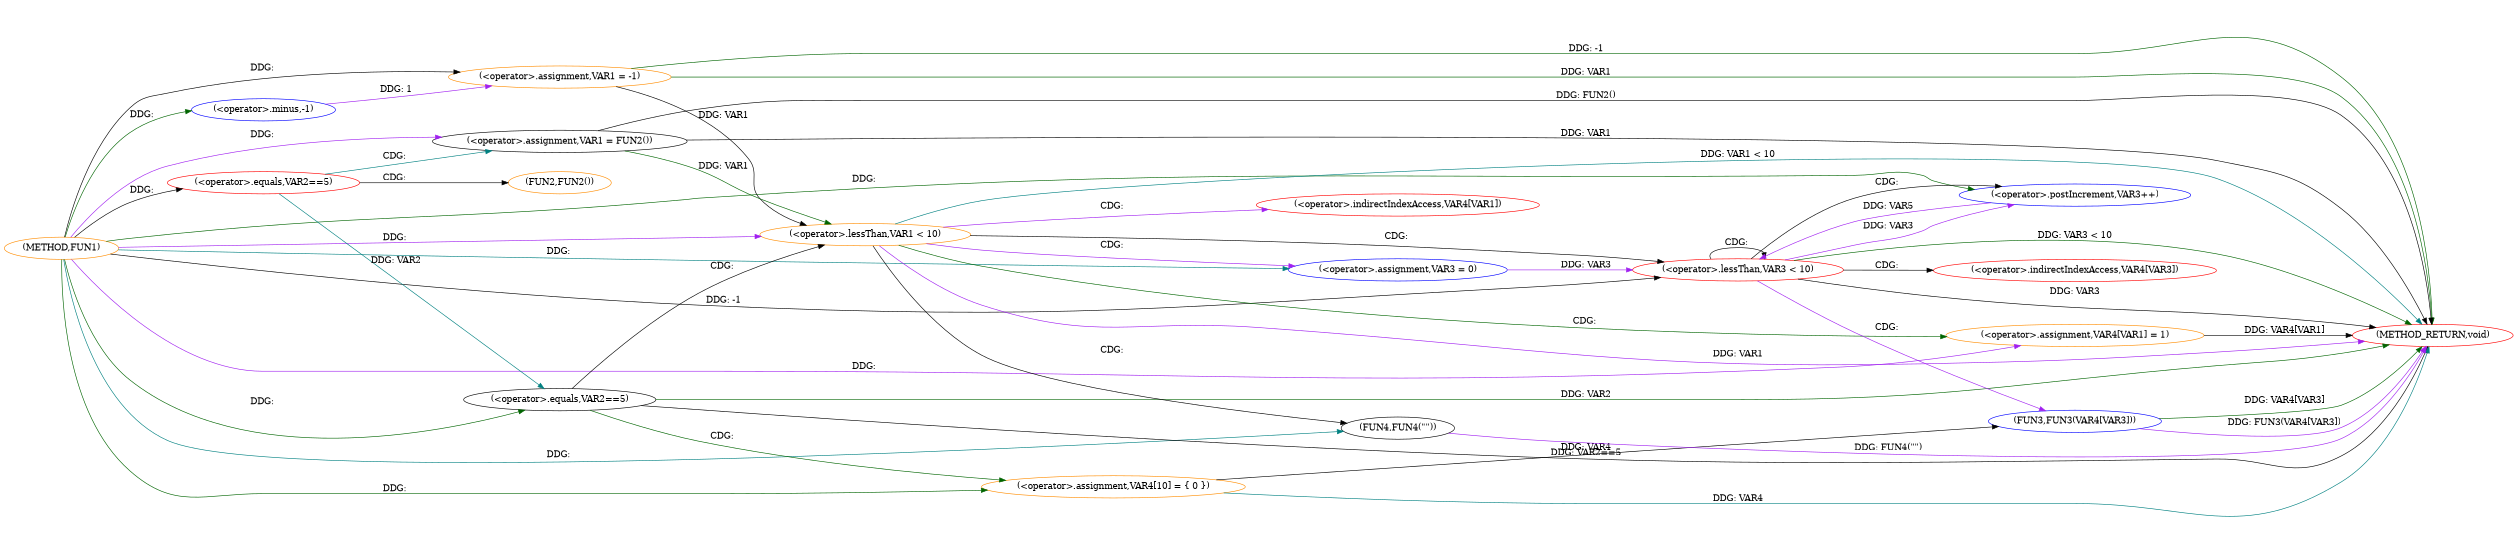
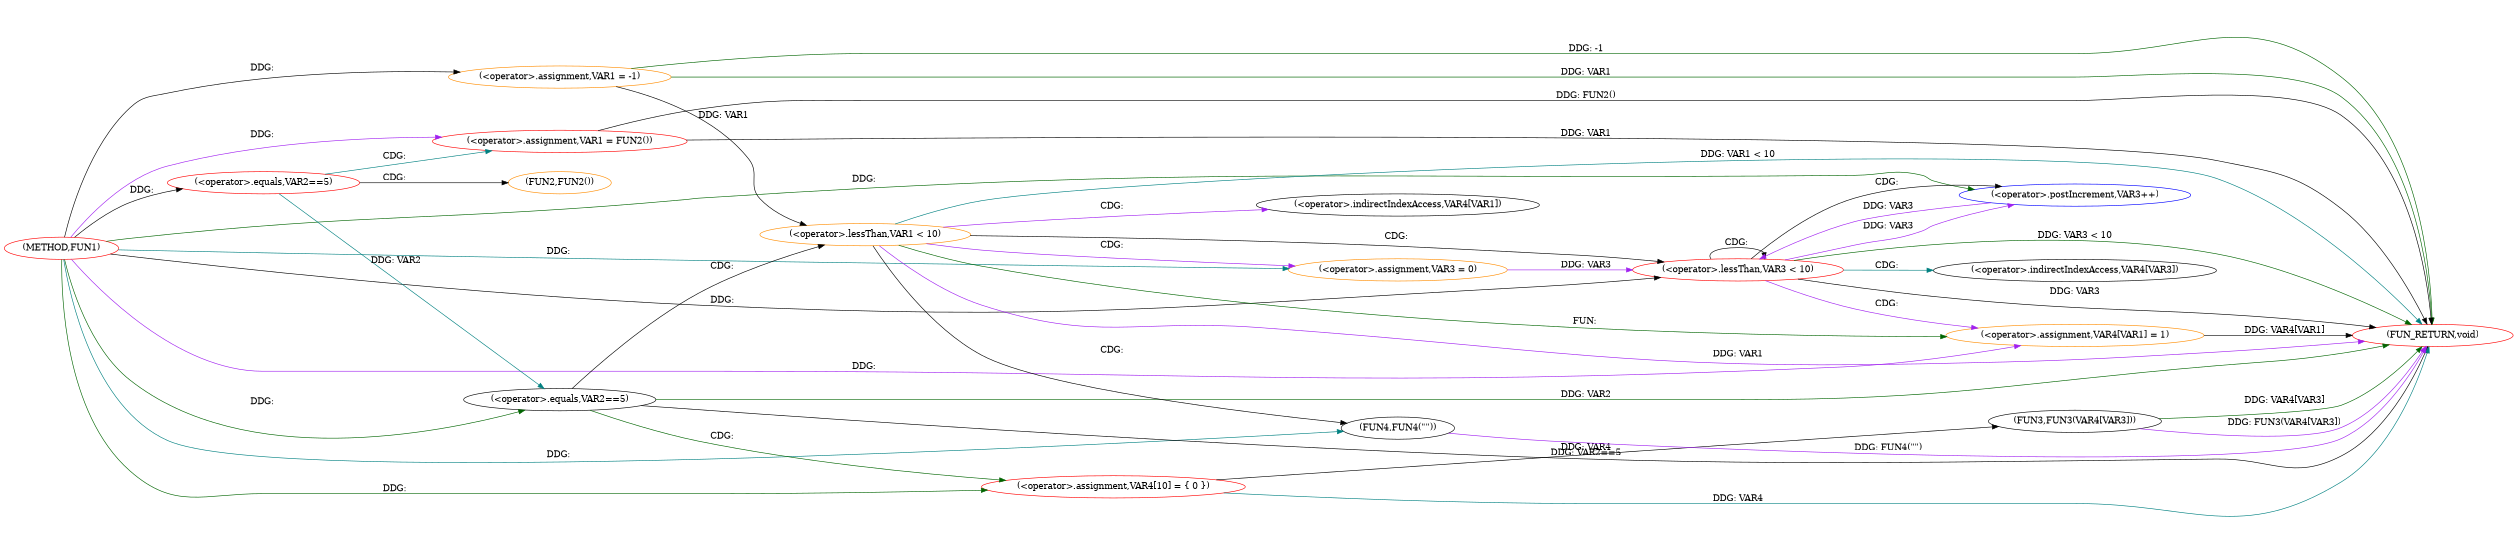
(264, 110) -> none
(560, 141) -> (560, 141)
(726, 183) -> none
(1398, 205) -> (1398, 205)
(1888, 207) -> (1888, 207)
(437, 242) -> none
(61, 248) -> (61, 248)
(1398, 270) -> (1398, 270)
(1885, 270) -> (1885, 270)
(2075, 271) -> (2075, 271)
(724, 300) -> (724, 300)
(1586, 322) -> (1586, 322)
(2433, 335) -> (2433, 335)
(1896, 351) -> (1867, 312)
(2075, 421) -> (2075, 421)
(1113, 487) -> (1113, 487)
